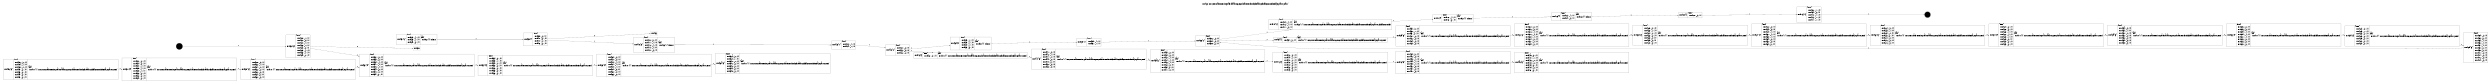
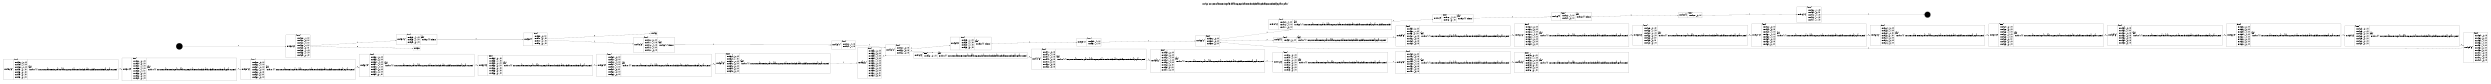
(334, 52) -> (353, 43)
none -> (869, 63)
